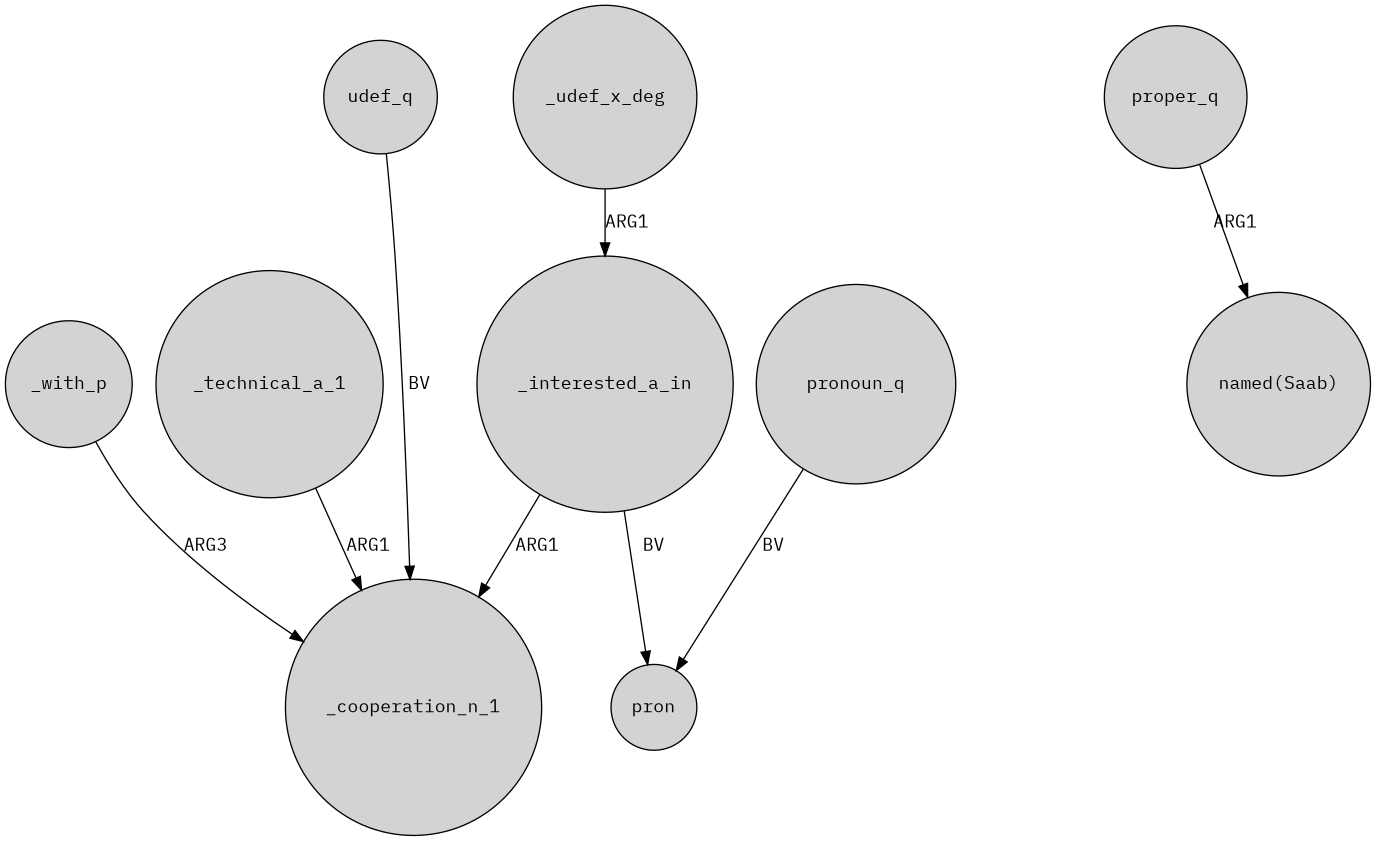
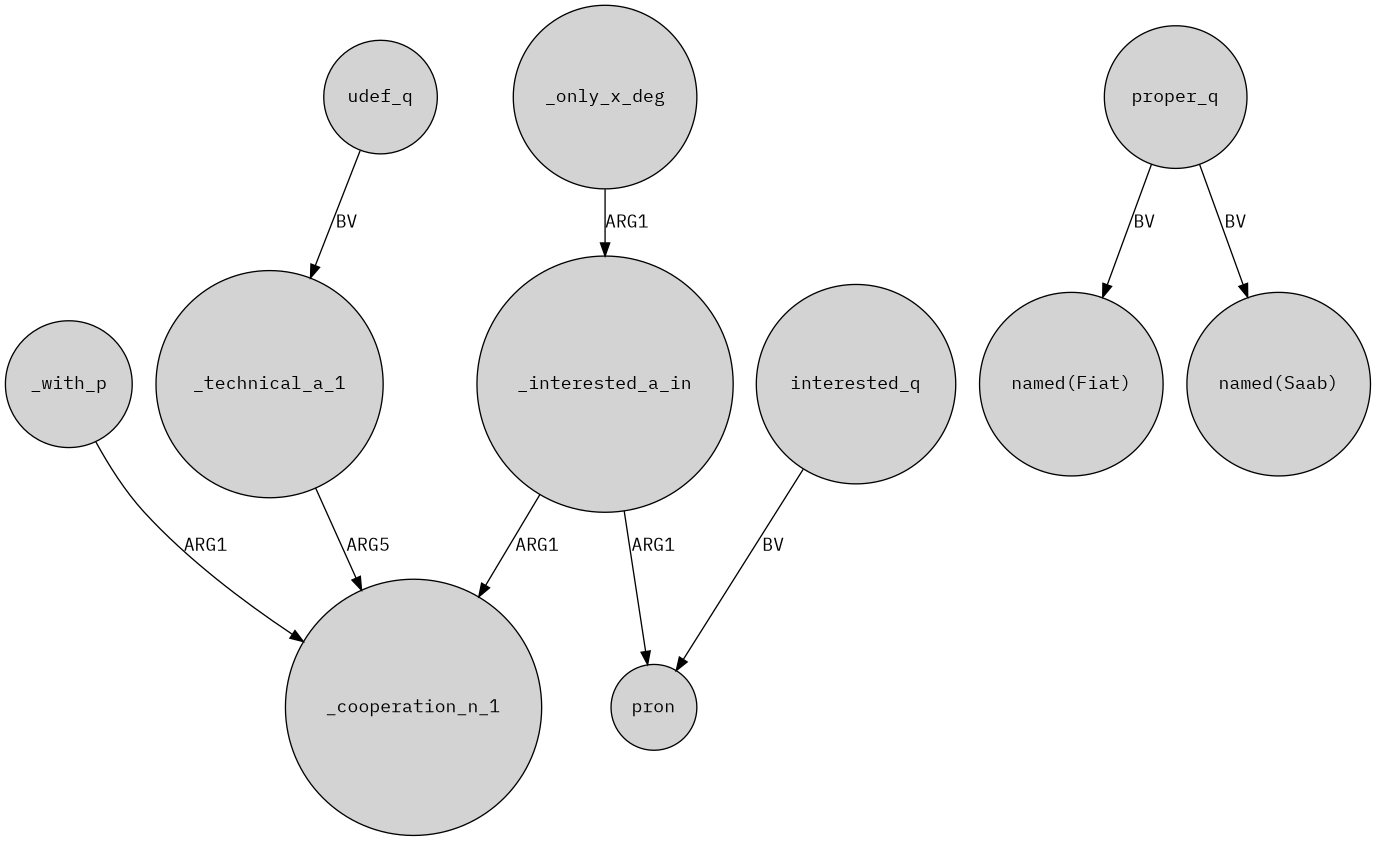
(605, 97) -> (605, 97)
(1236, 223) -> (1236, 223)
(401, 360) -> (338, 208)
(856, 384) -> (856, 384)
none -> (1071, 384)
(206, 546) -> (206, 546)
(369, 546) -> (369, 546)
(654, 546) -> (654, 546)
